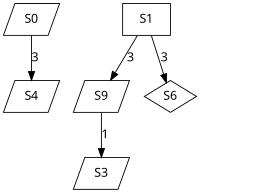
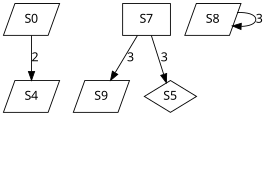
(147, 19) -> (147, 19)
none -> (213, 19)
(35, 58) -> (35, 58)
(170, 96) -> (170, 96)
(101, 173) -> none
